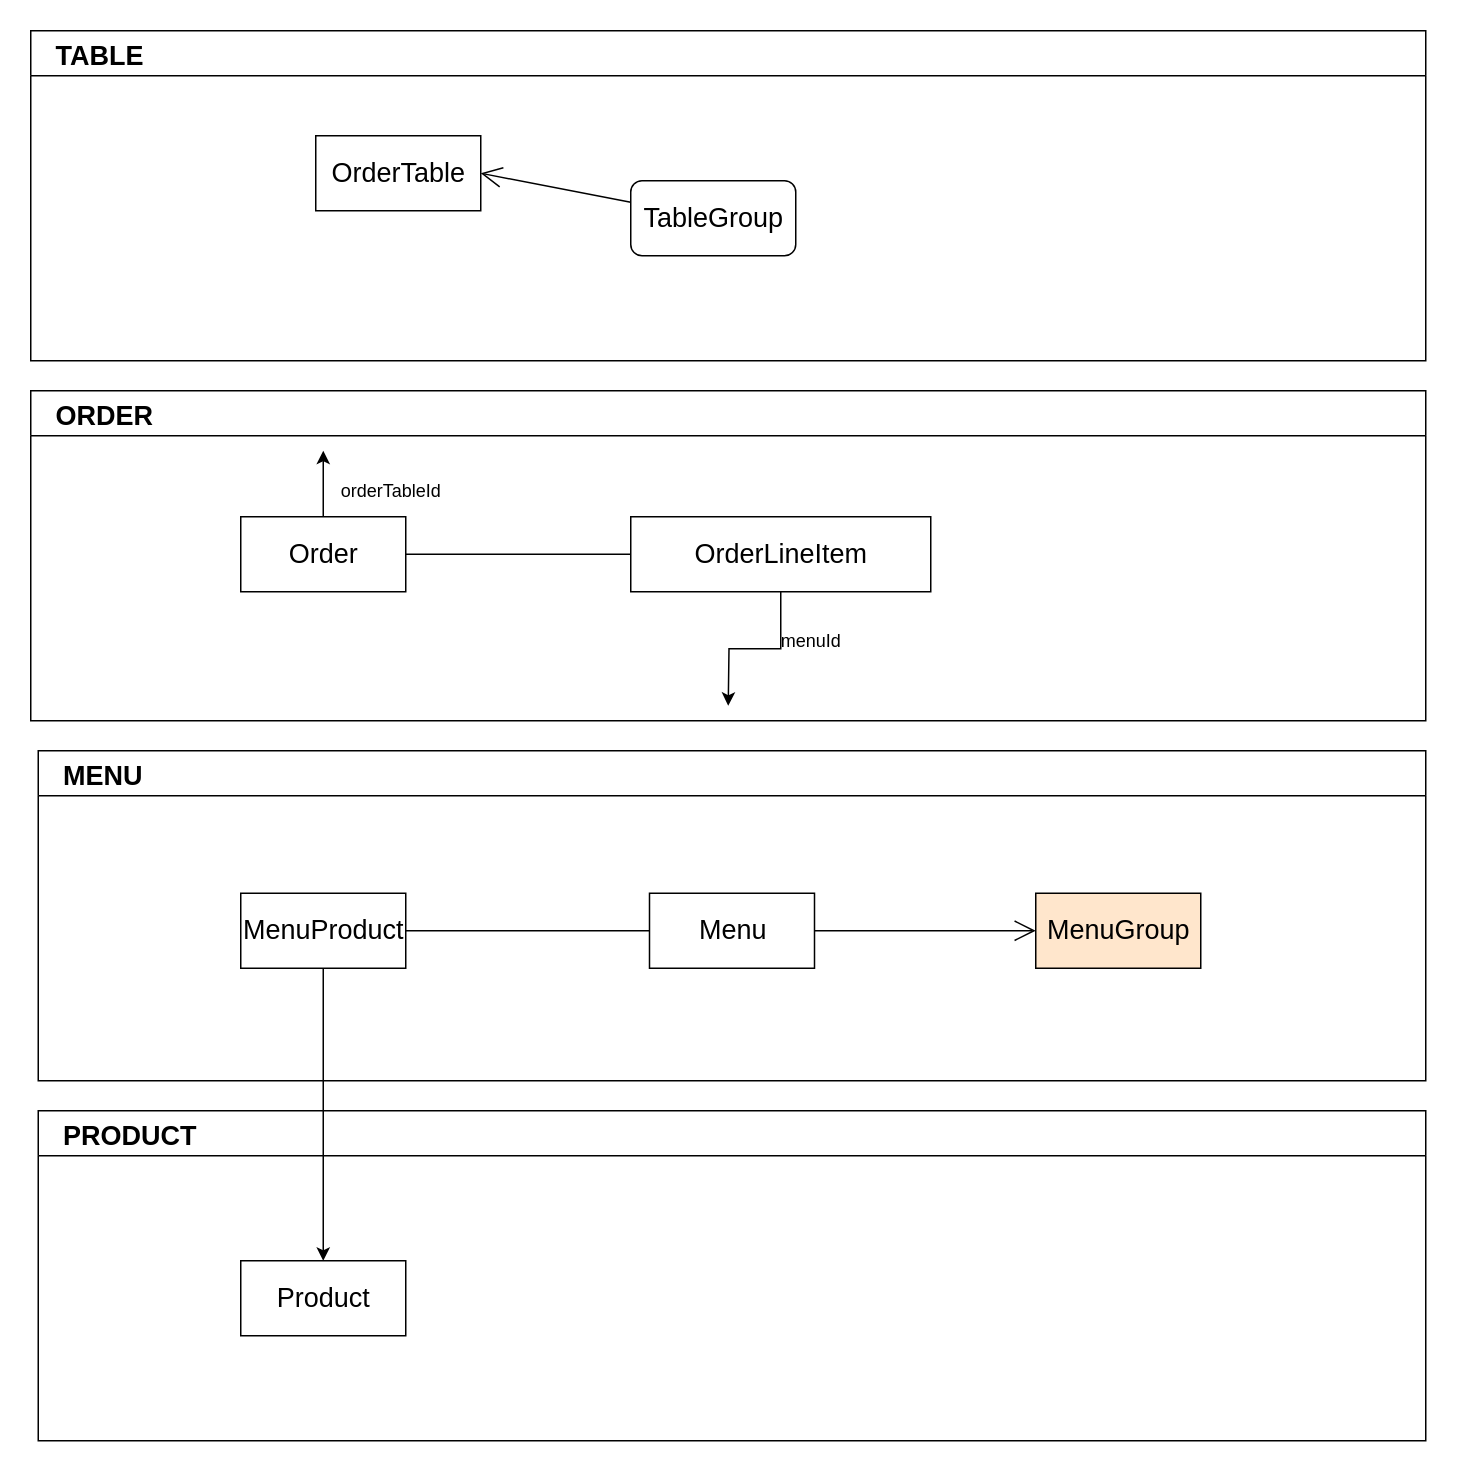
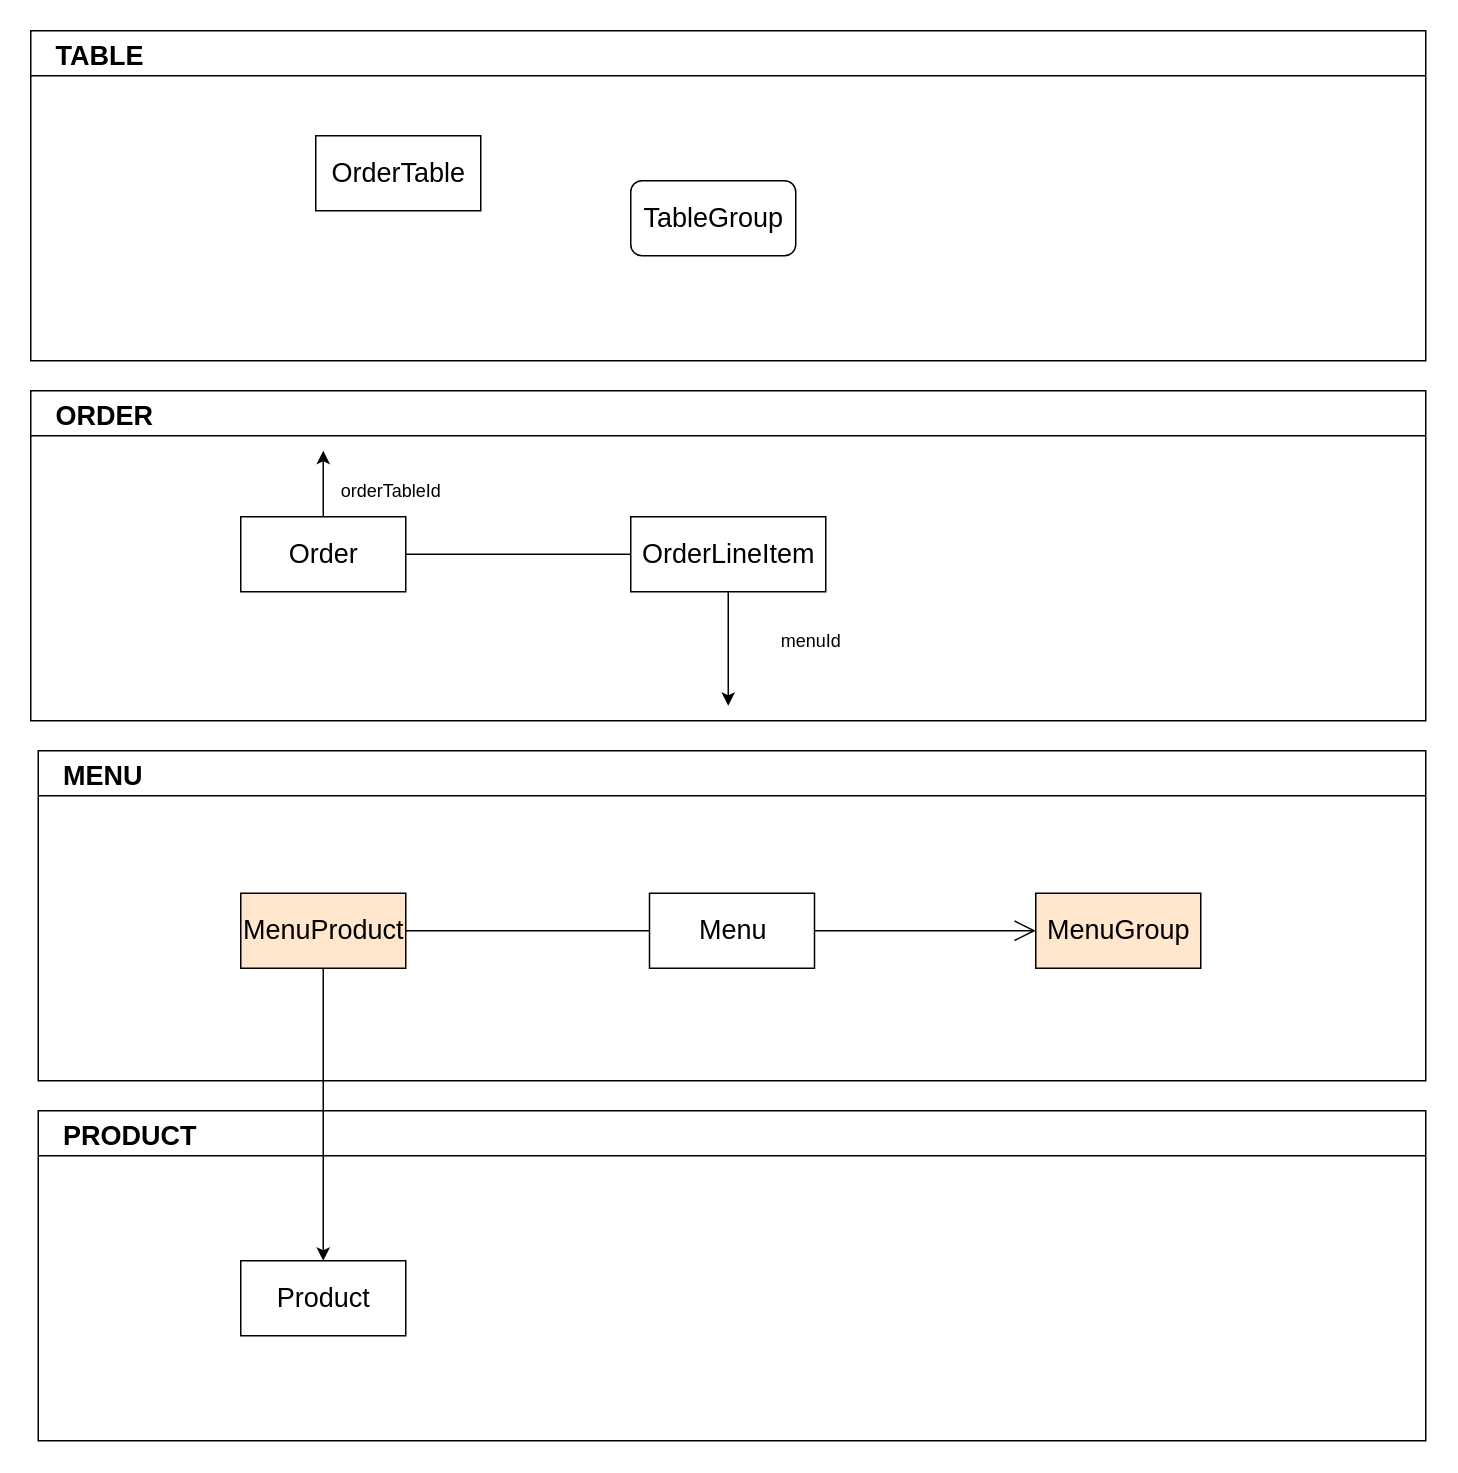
(558, 188) -> none
(781, 554) -> (728, 554)
(323, 931) -> (323, 931)
